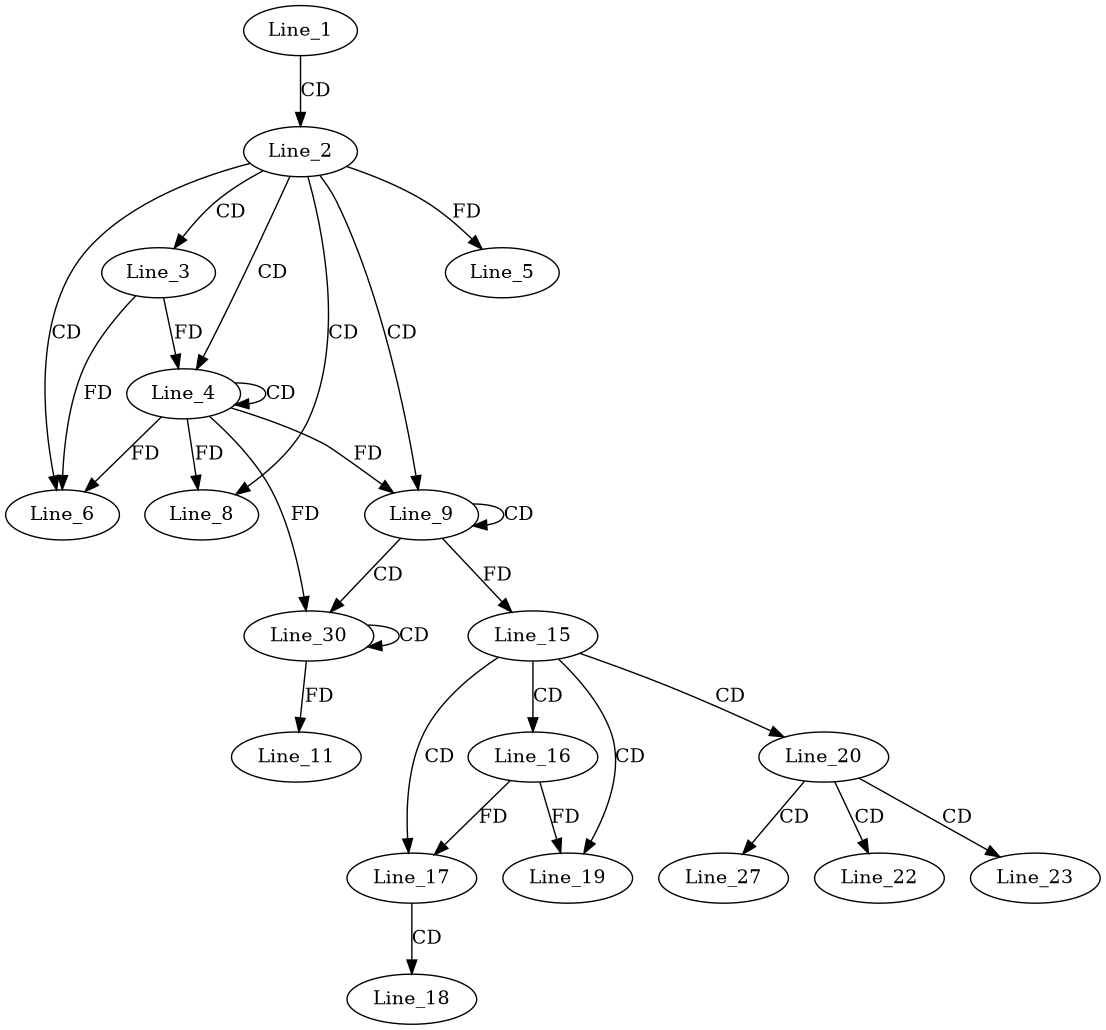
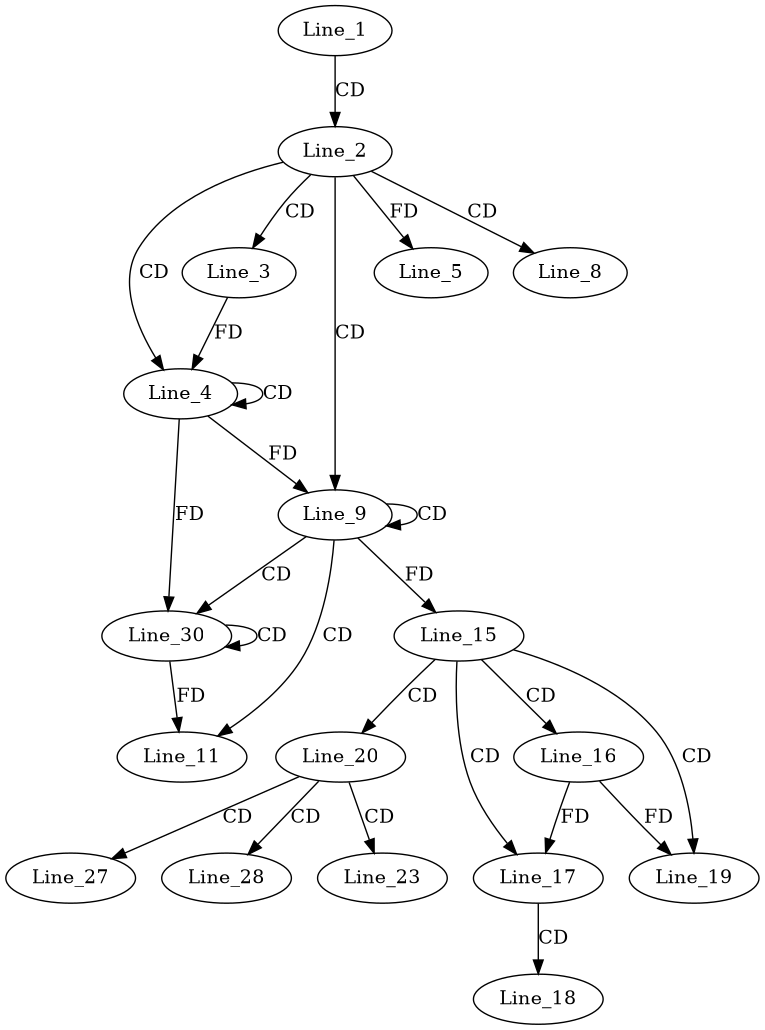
(192, 447) -> none
(63, 515) -> none
none -> (307, 649)
(879, 878) -> (227, 878)
